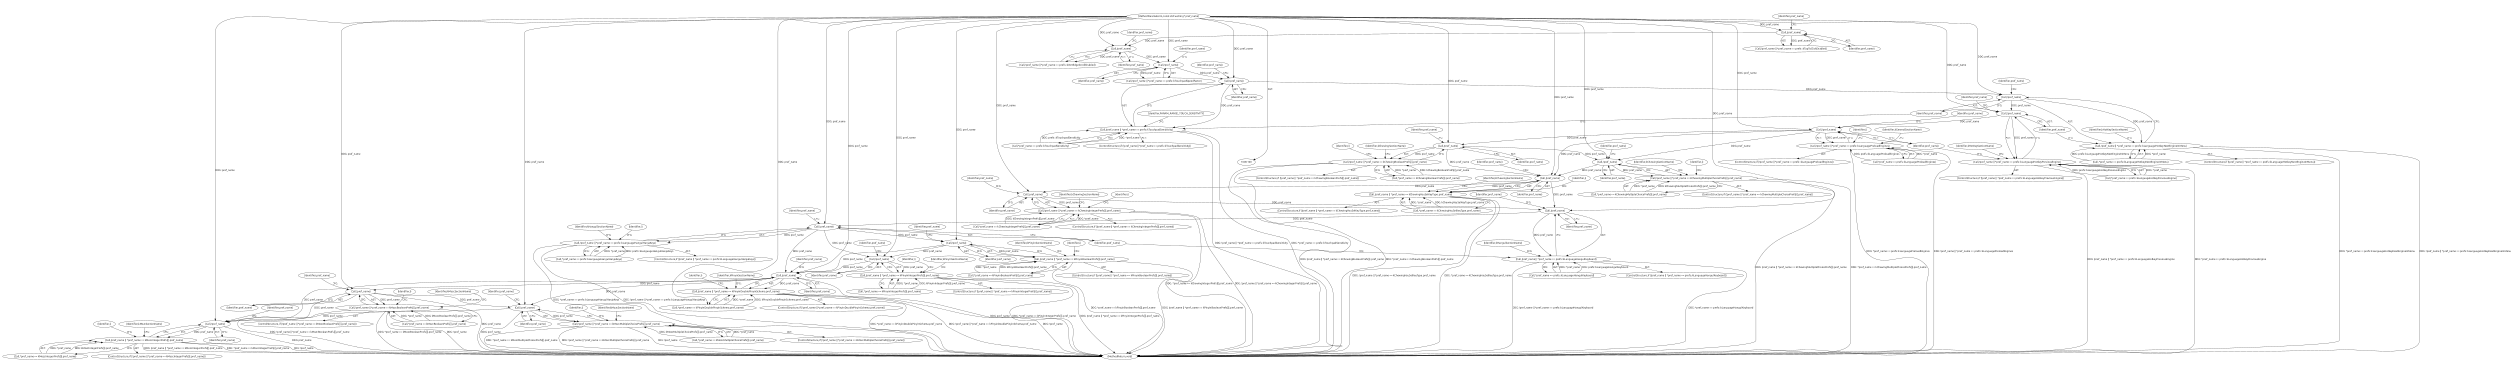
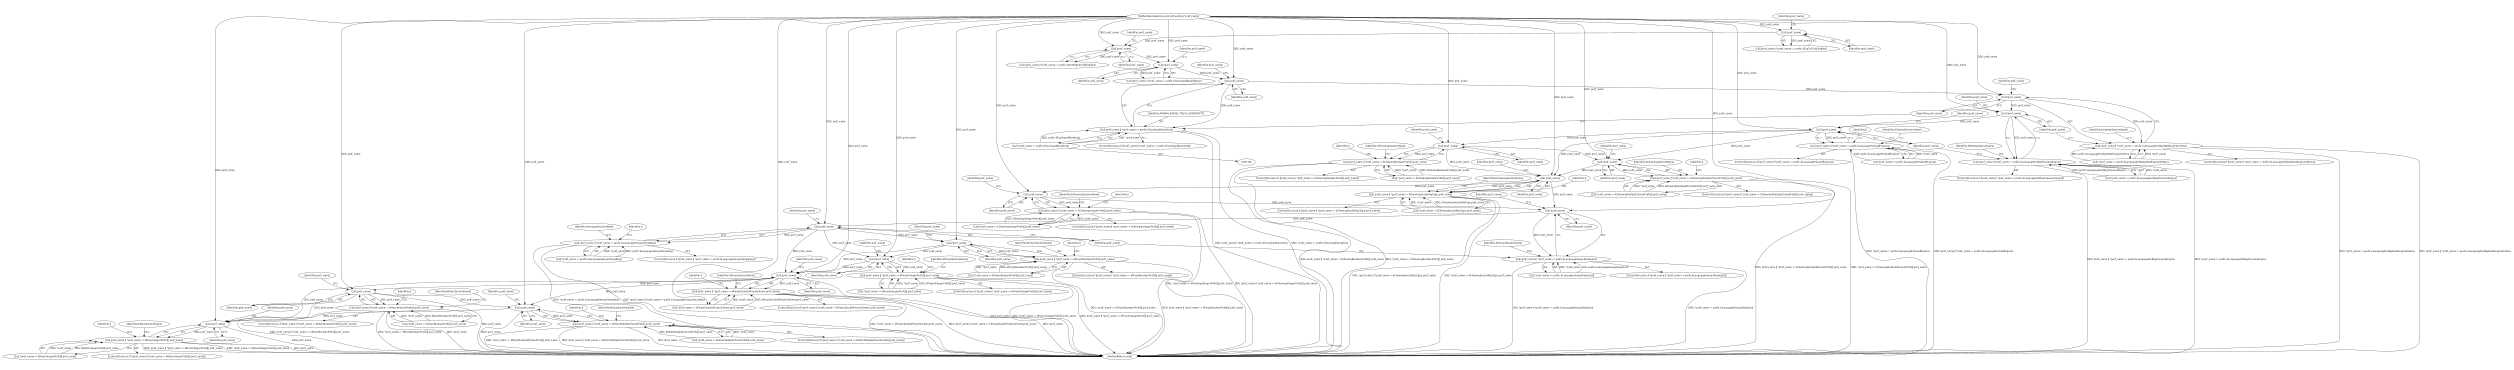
(1268, 64) -> (1152, 155)
